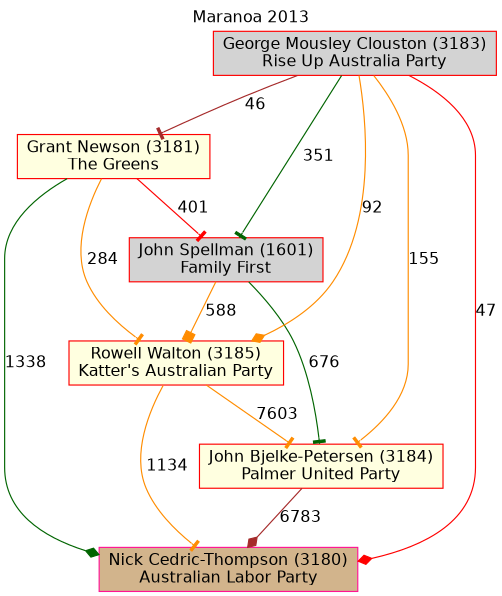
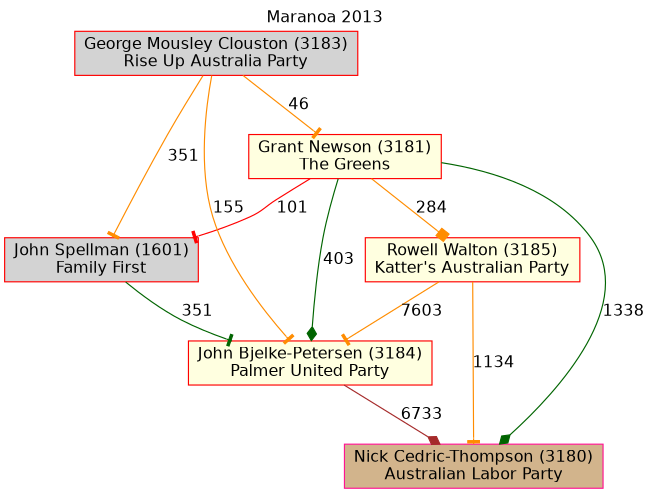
(230, 102) -> (278, 103)
(292, 154) -> (157, 153)
(194, 208) -> (293, 208)
(357, 225) -> none
none -> (321, 252)
(82, 266) -> (404, 205)
(204, 306) -> none
(475, 331) -> none
(325, 363) -> (198, 311)
(301, 518) -> (422, 415)
